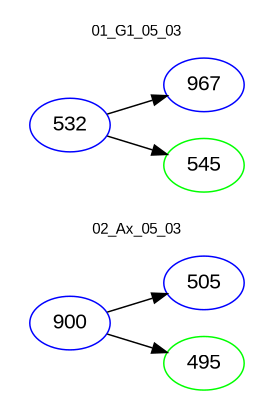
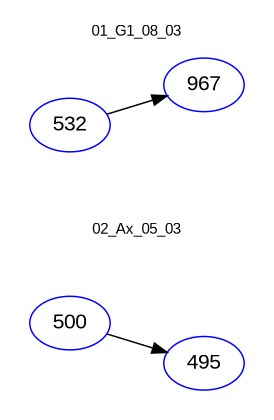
(137, 32) -> (137, 32)
(204, 165) -> none
(204, 283) -> none
(70, 323) -> (70, 323)
(204, 363) -> (204, 363)
